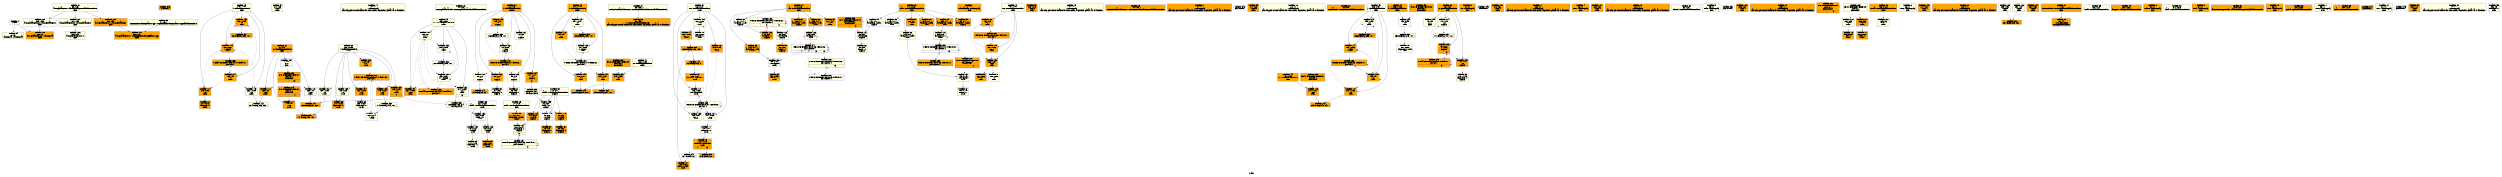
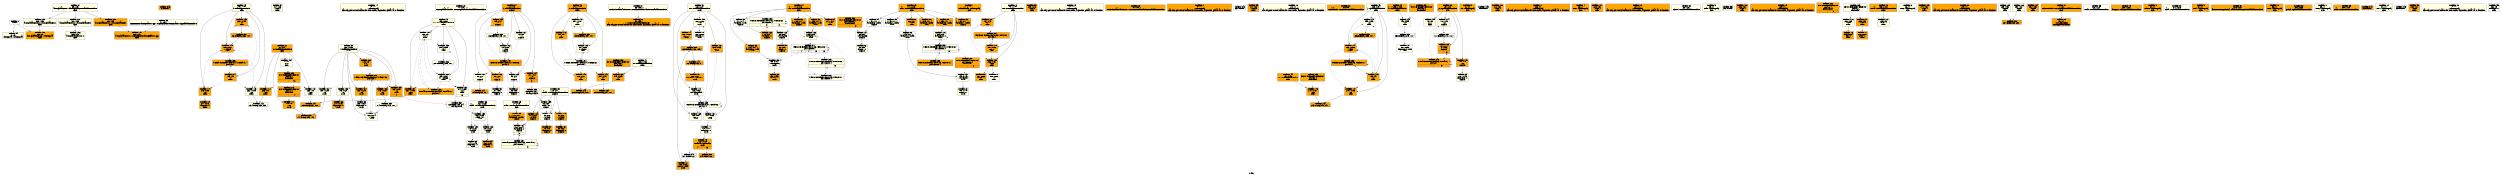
(337, 75) -> (350, 87)
